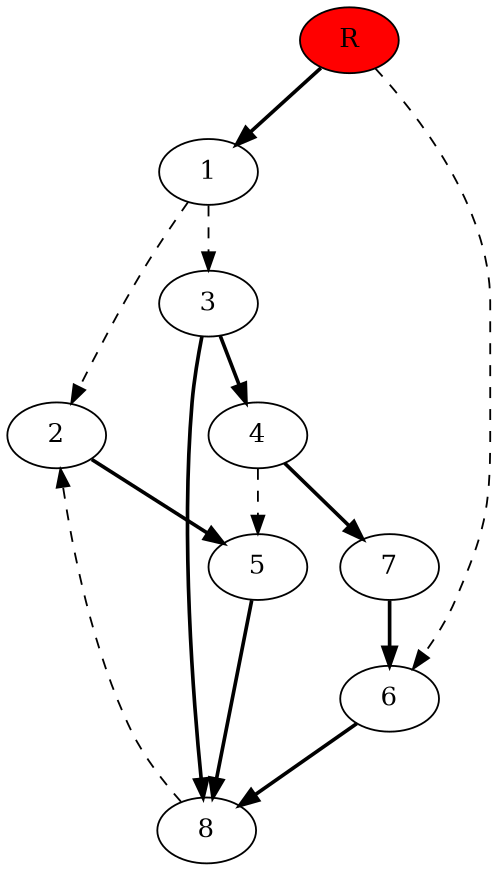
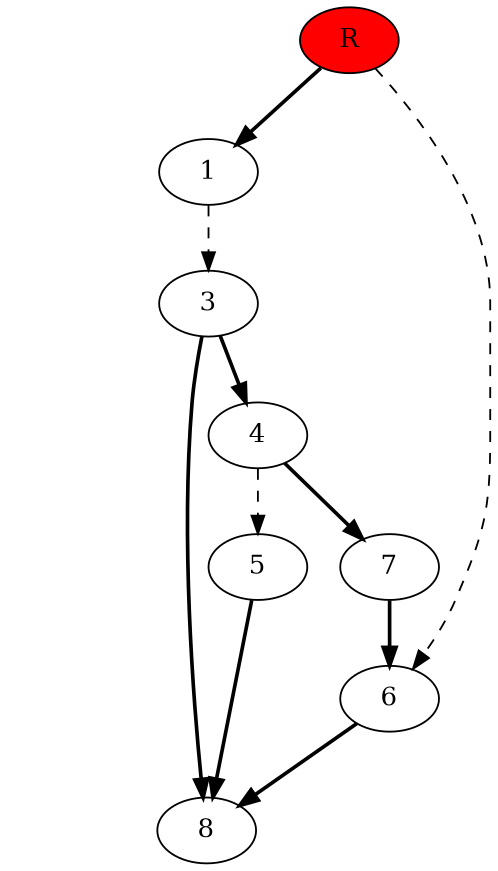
(57, 435) -> none
